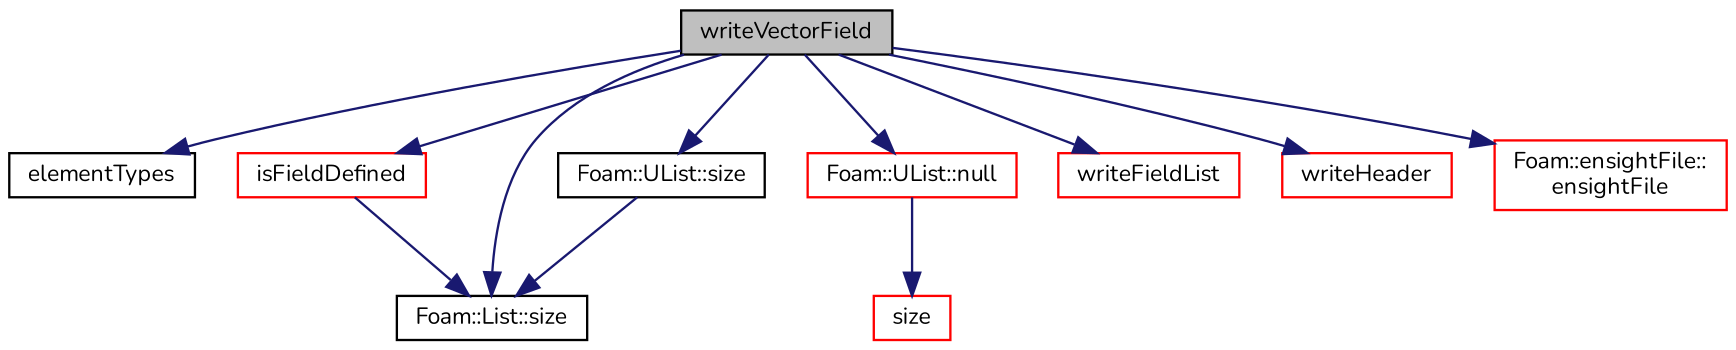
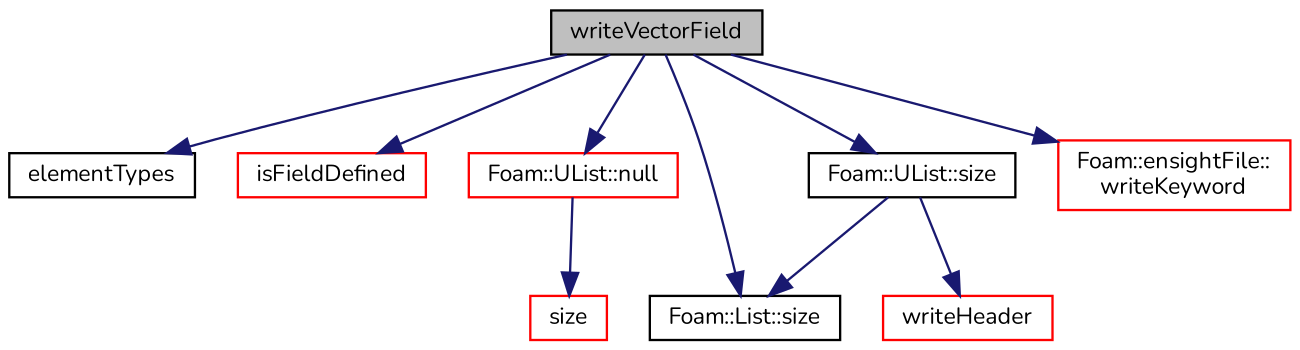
(1088, 97) -> (936, 236)
(1149, 175) -> none
(1611, 175) -> (1174, 175)
(403, 239) -> none
